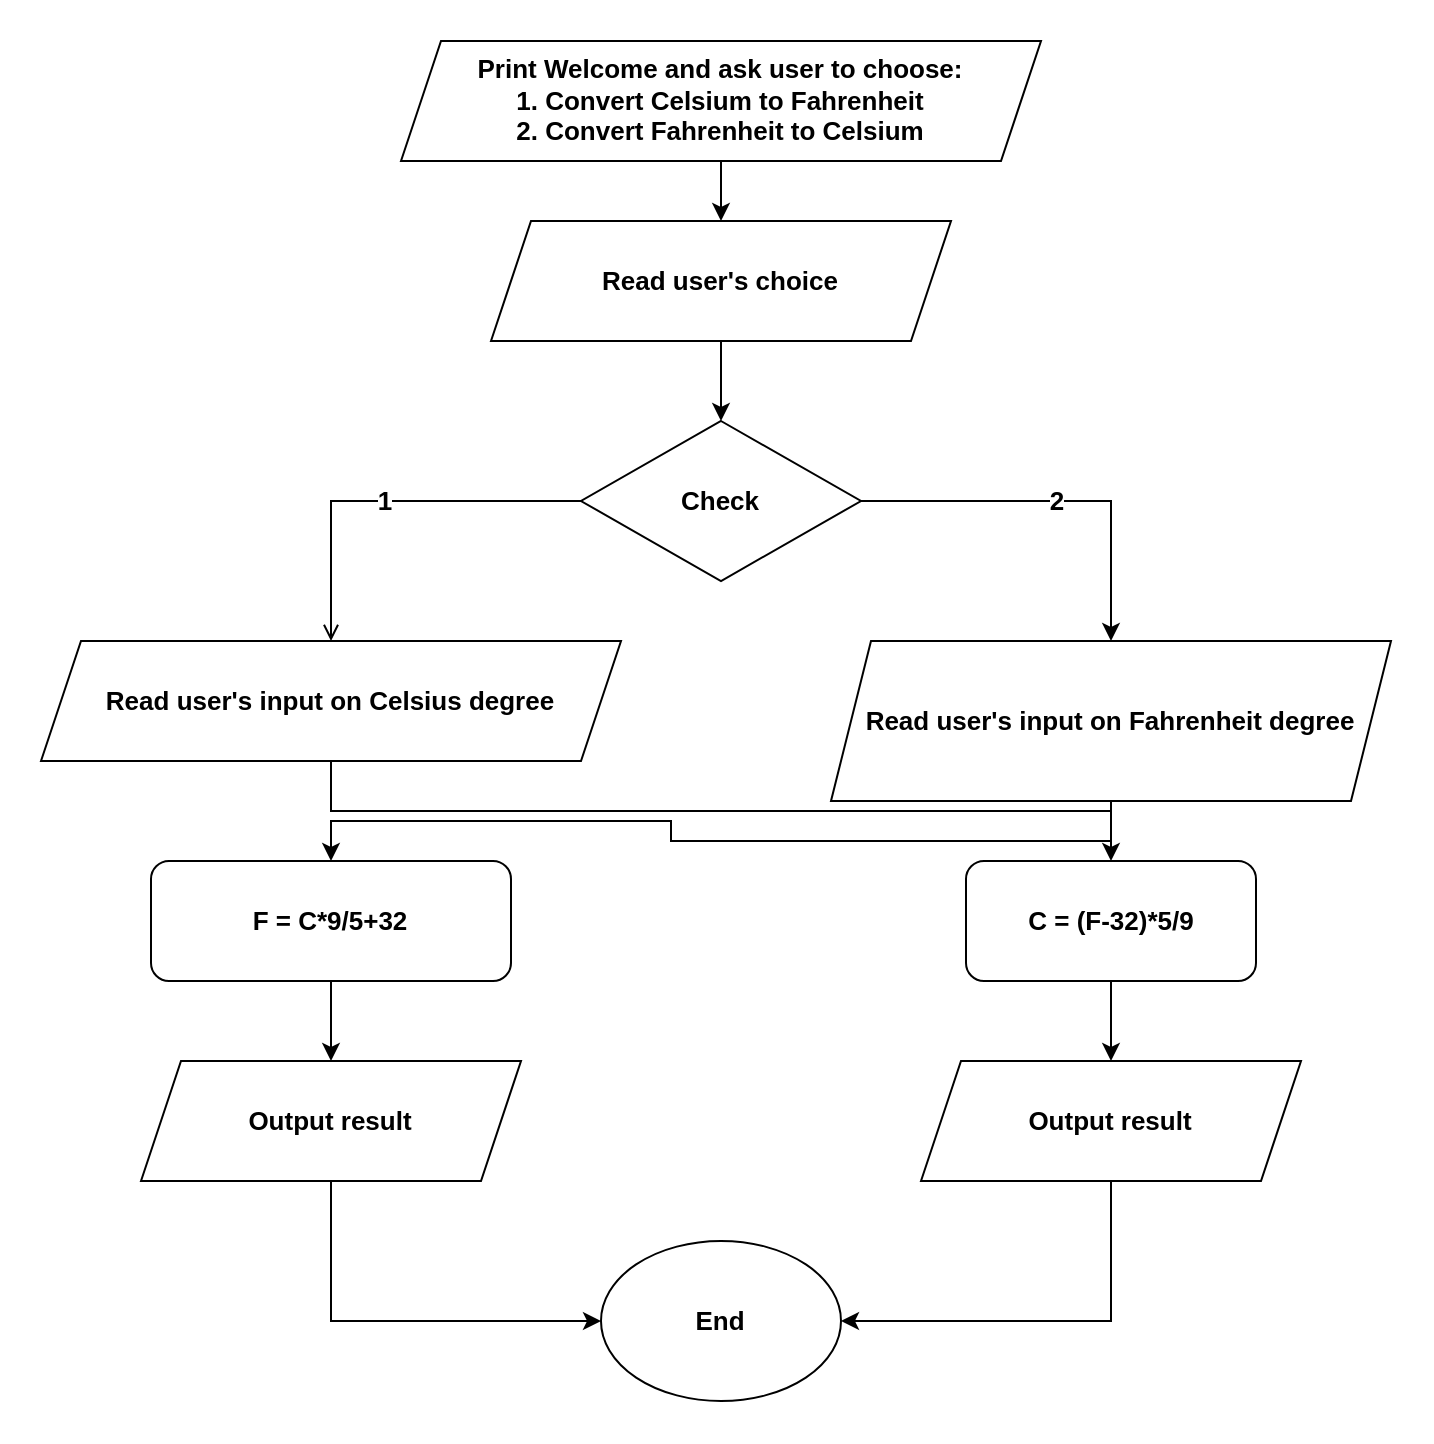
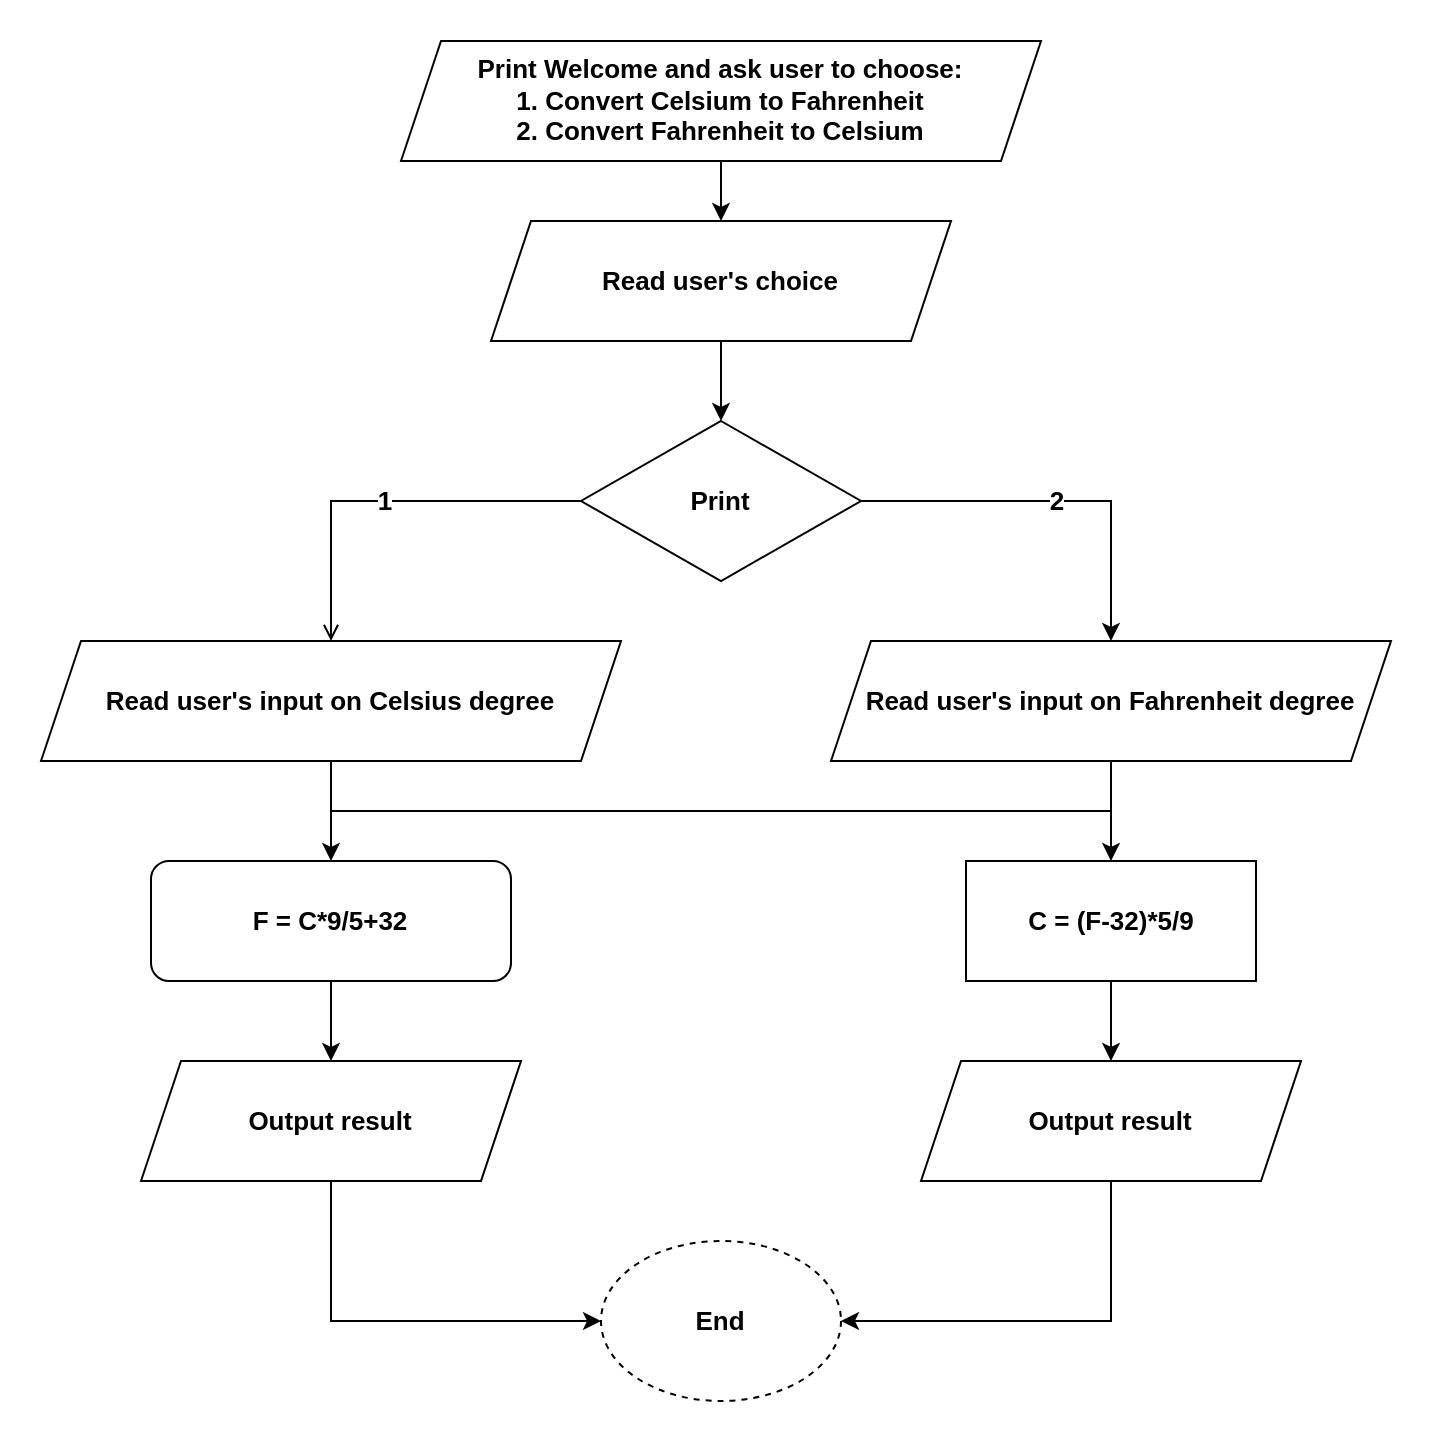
(721, 501) -> (721, 501)
(1111, 721) -> (1111, 701)
(1111, 921) -> (1111, 921)
(721, 1321) -> (721, 1321)
